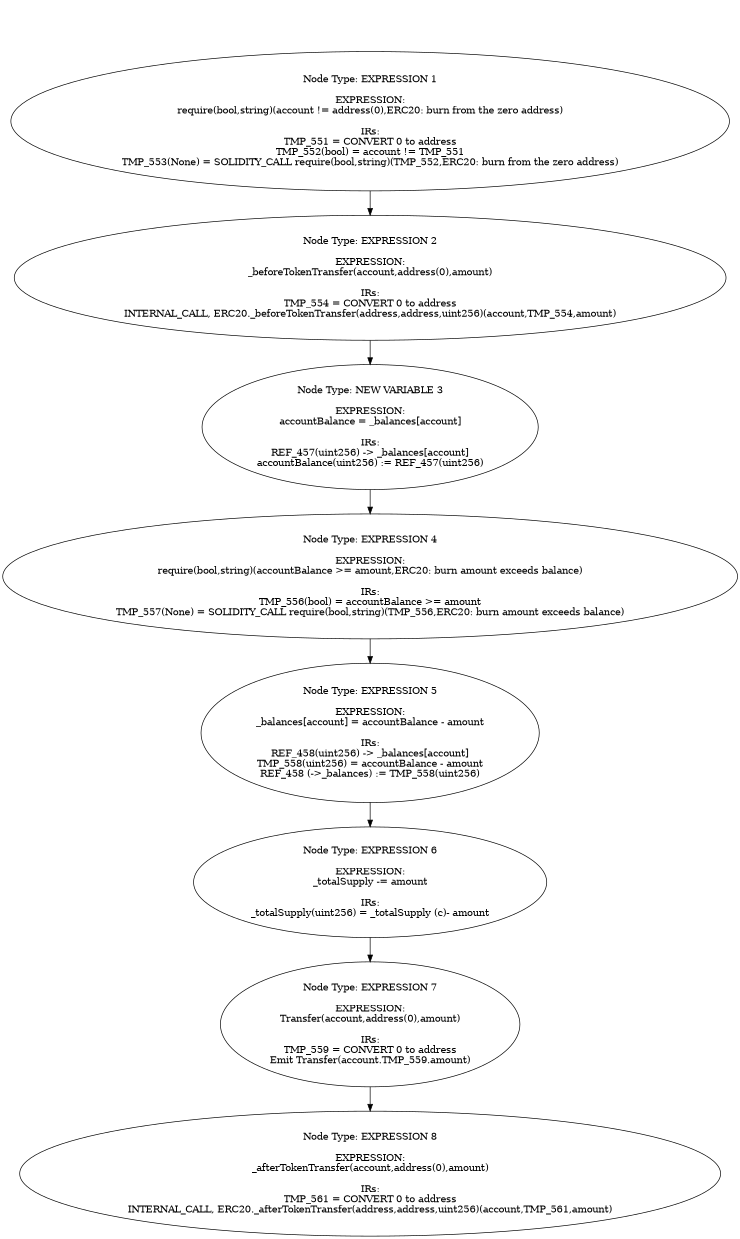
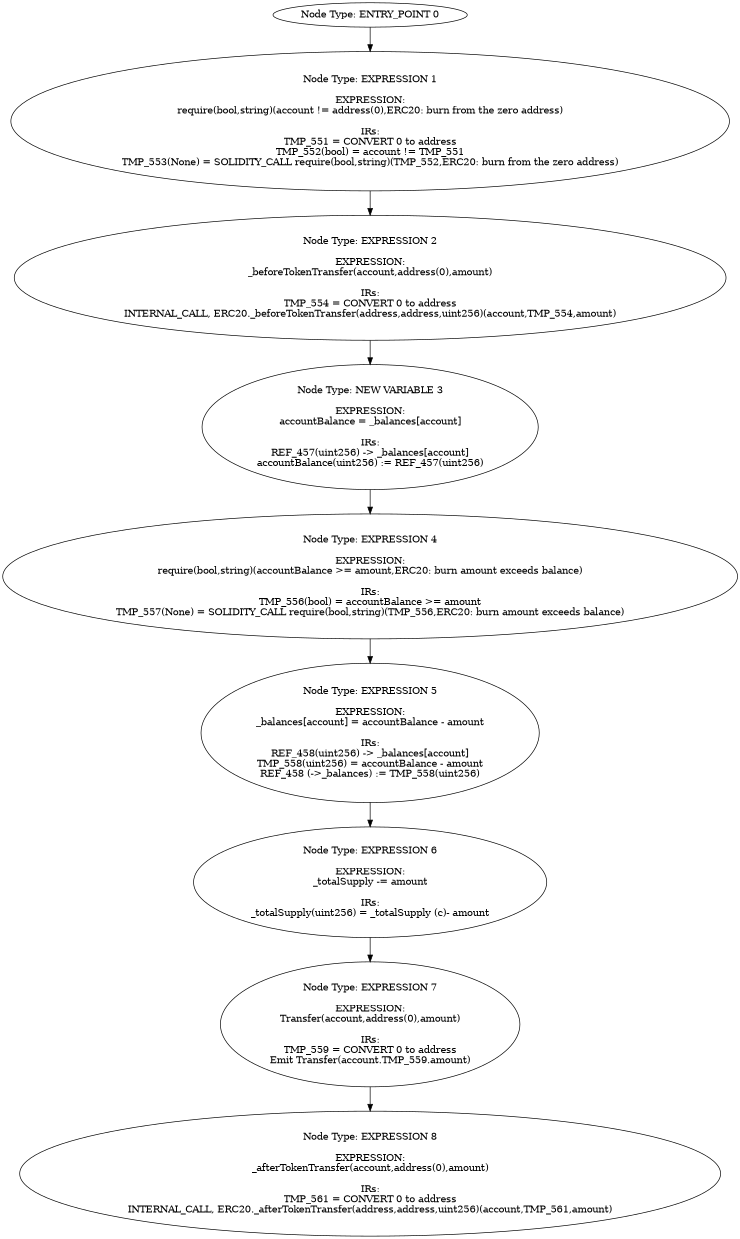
none -> (370, 15)
